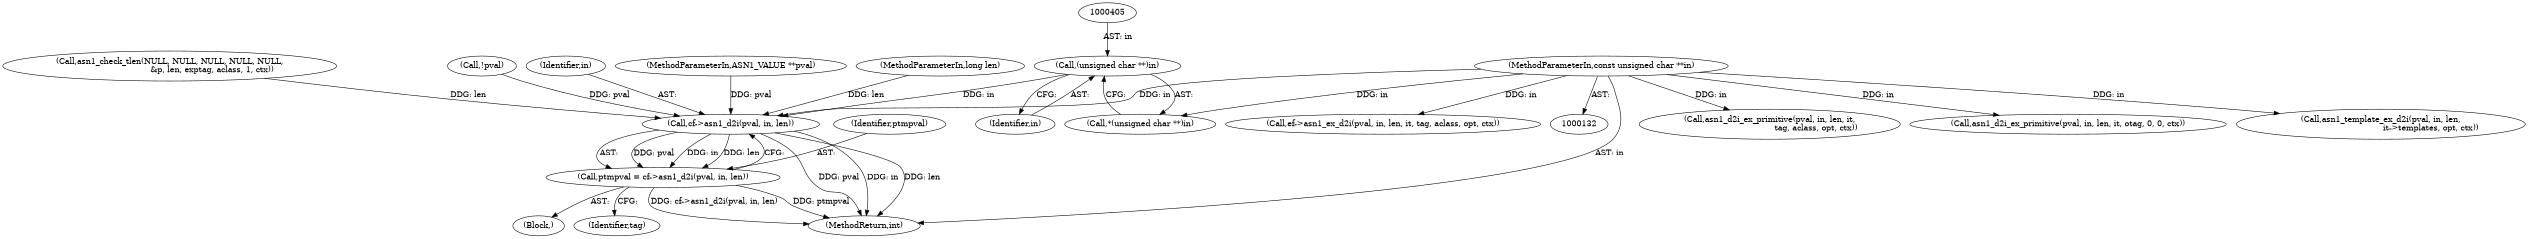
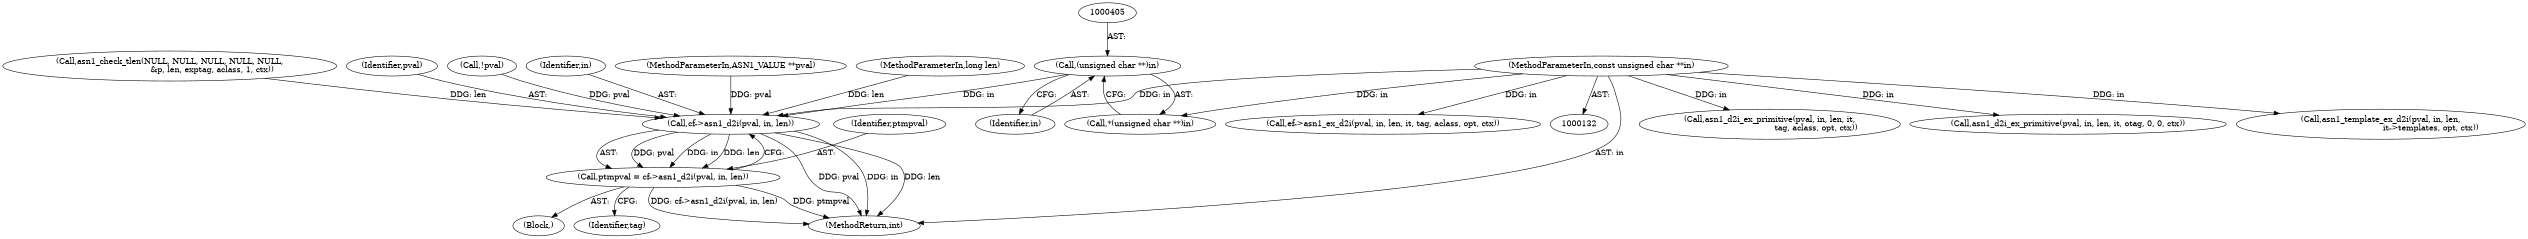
(1118, 37) -> (1118, 37)
none -> (392, 66)
